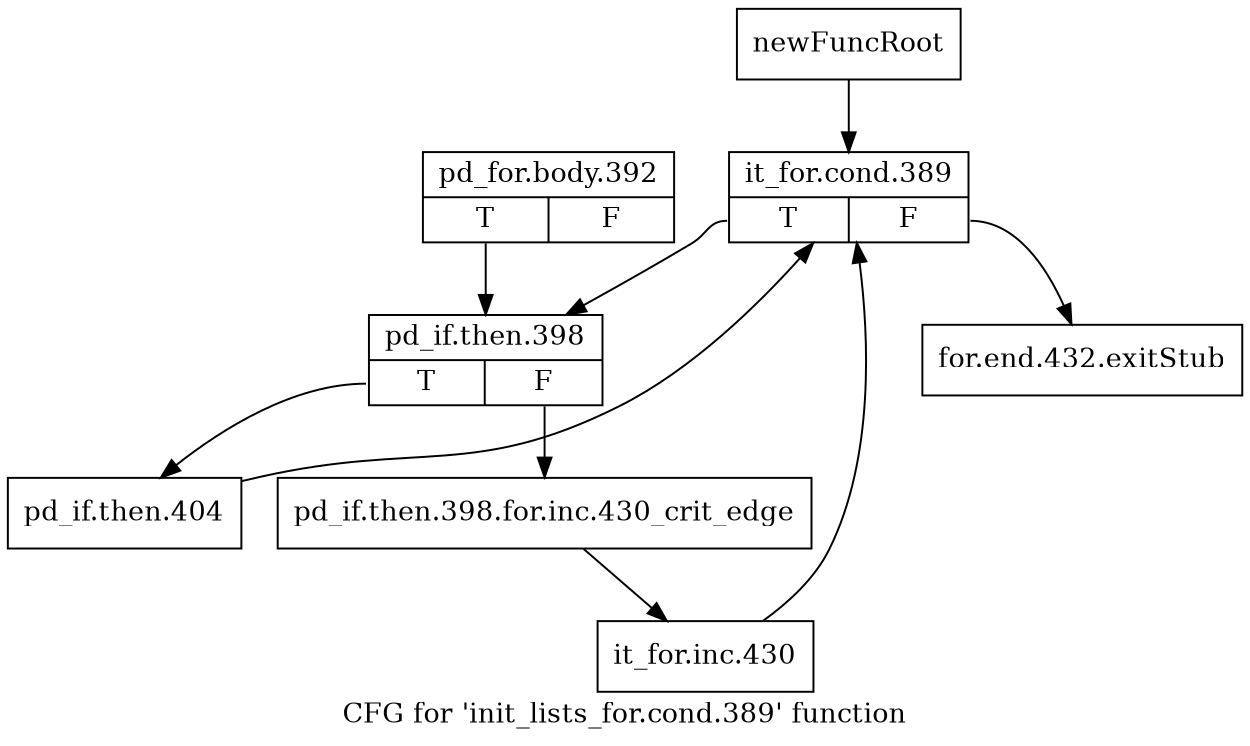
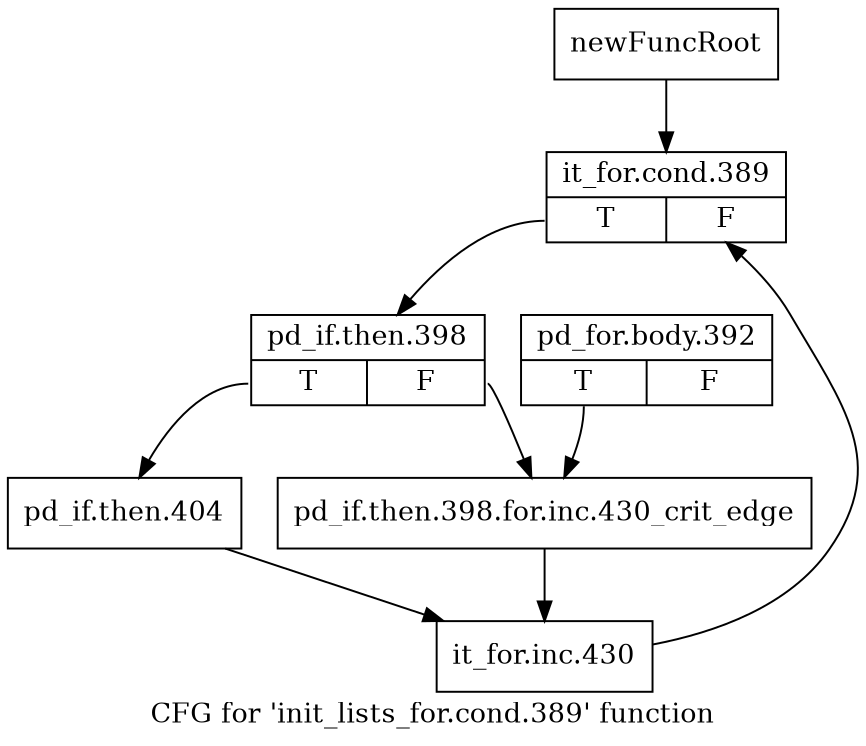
(486, 269) -> (581, 433)
(1082, 360) -> none
(564, 430) -> (325, 582)
